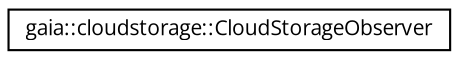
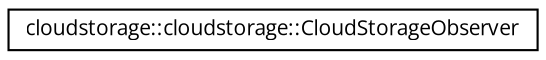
(229, 30) -> (273, 30)
